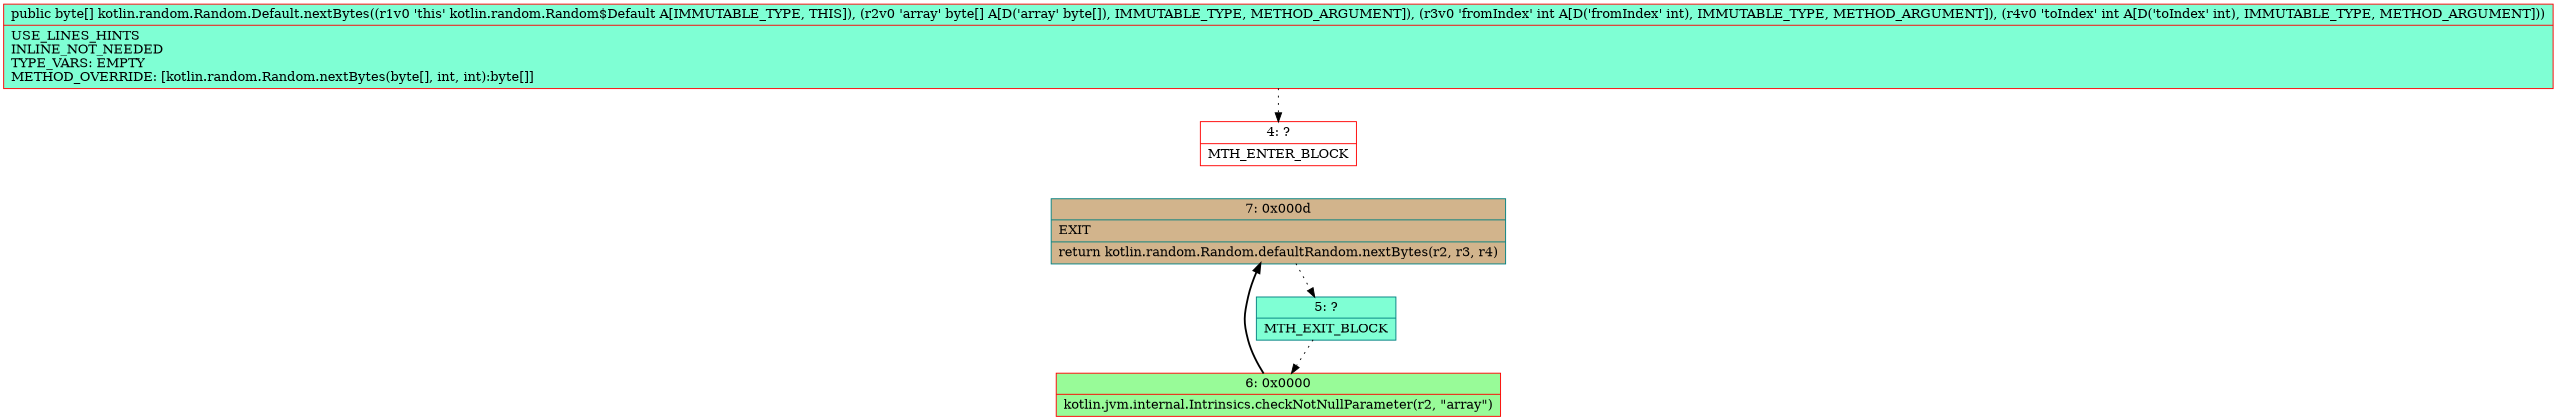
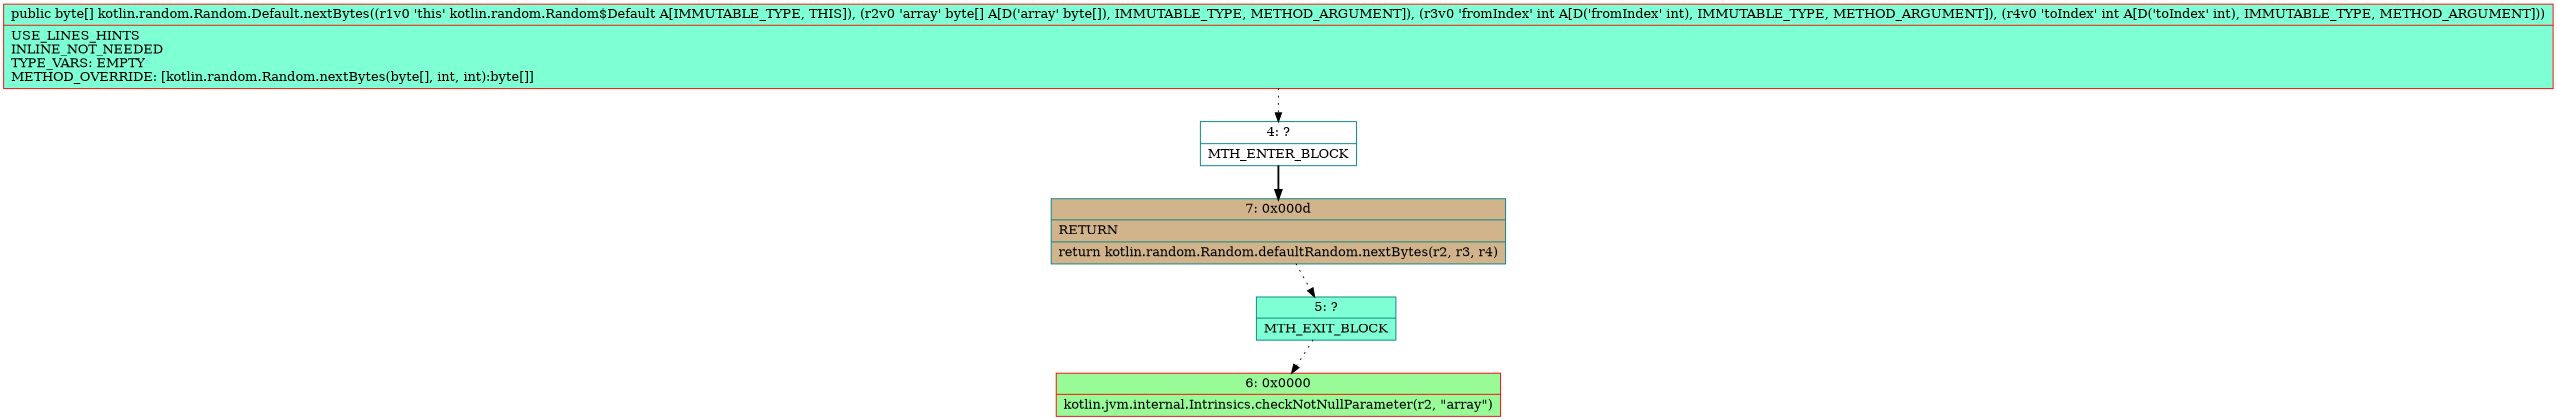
(1278, 144) -> (1278, 144)
(1075, 230) -> (1088, 230)
(1245, 324) -> (1278, 178)
